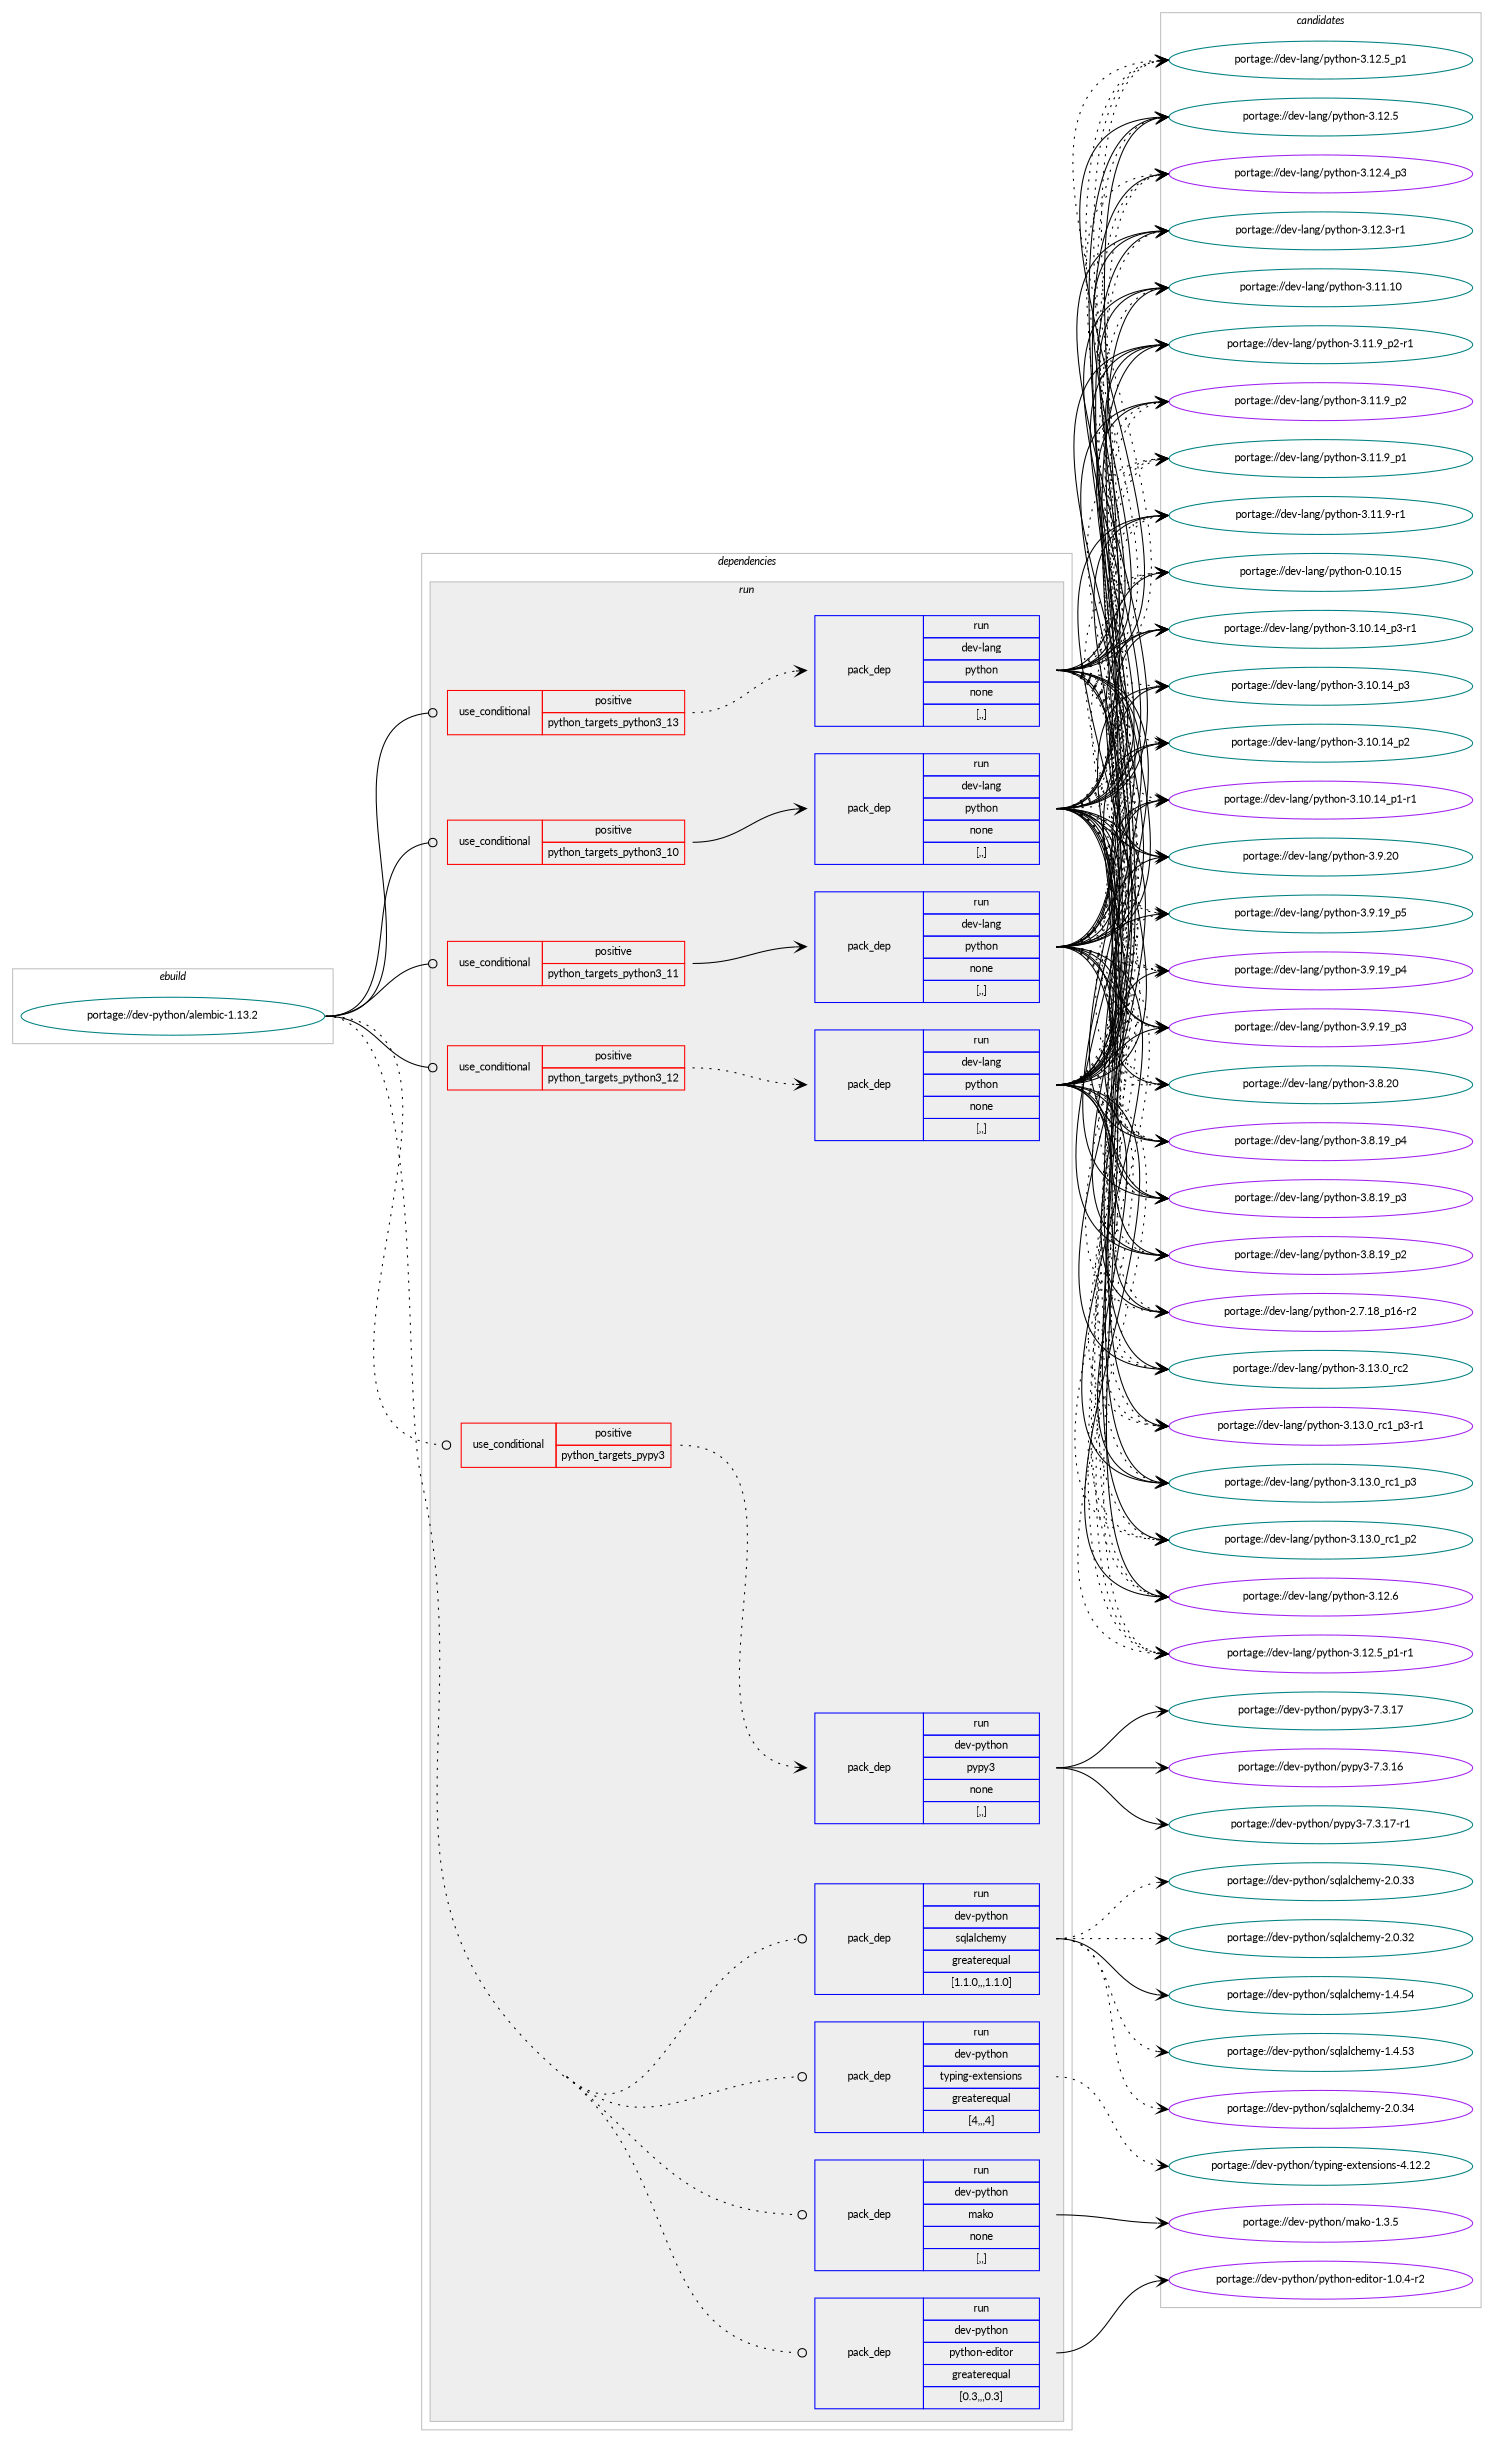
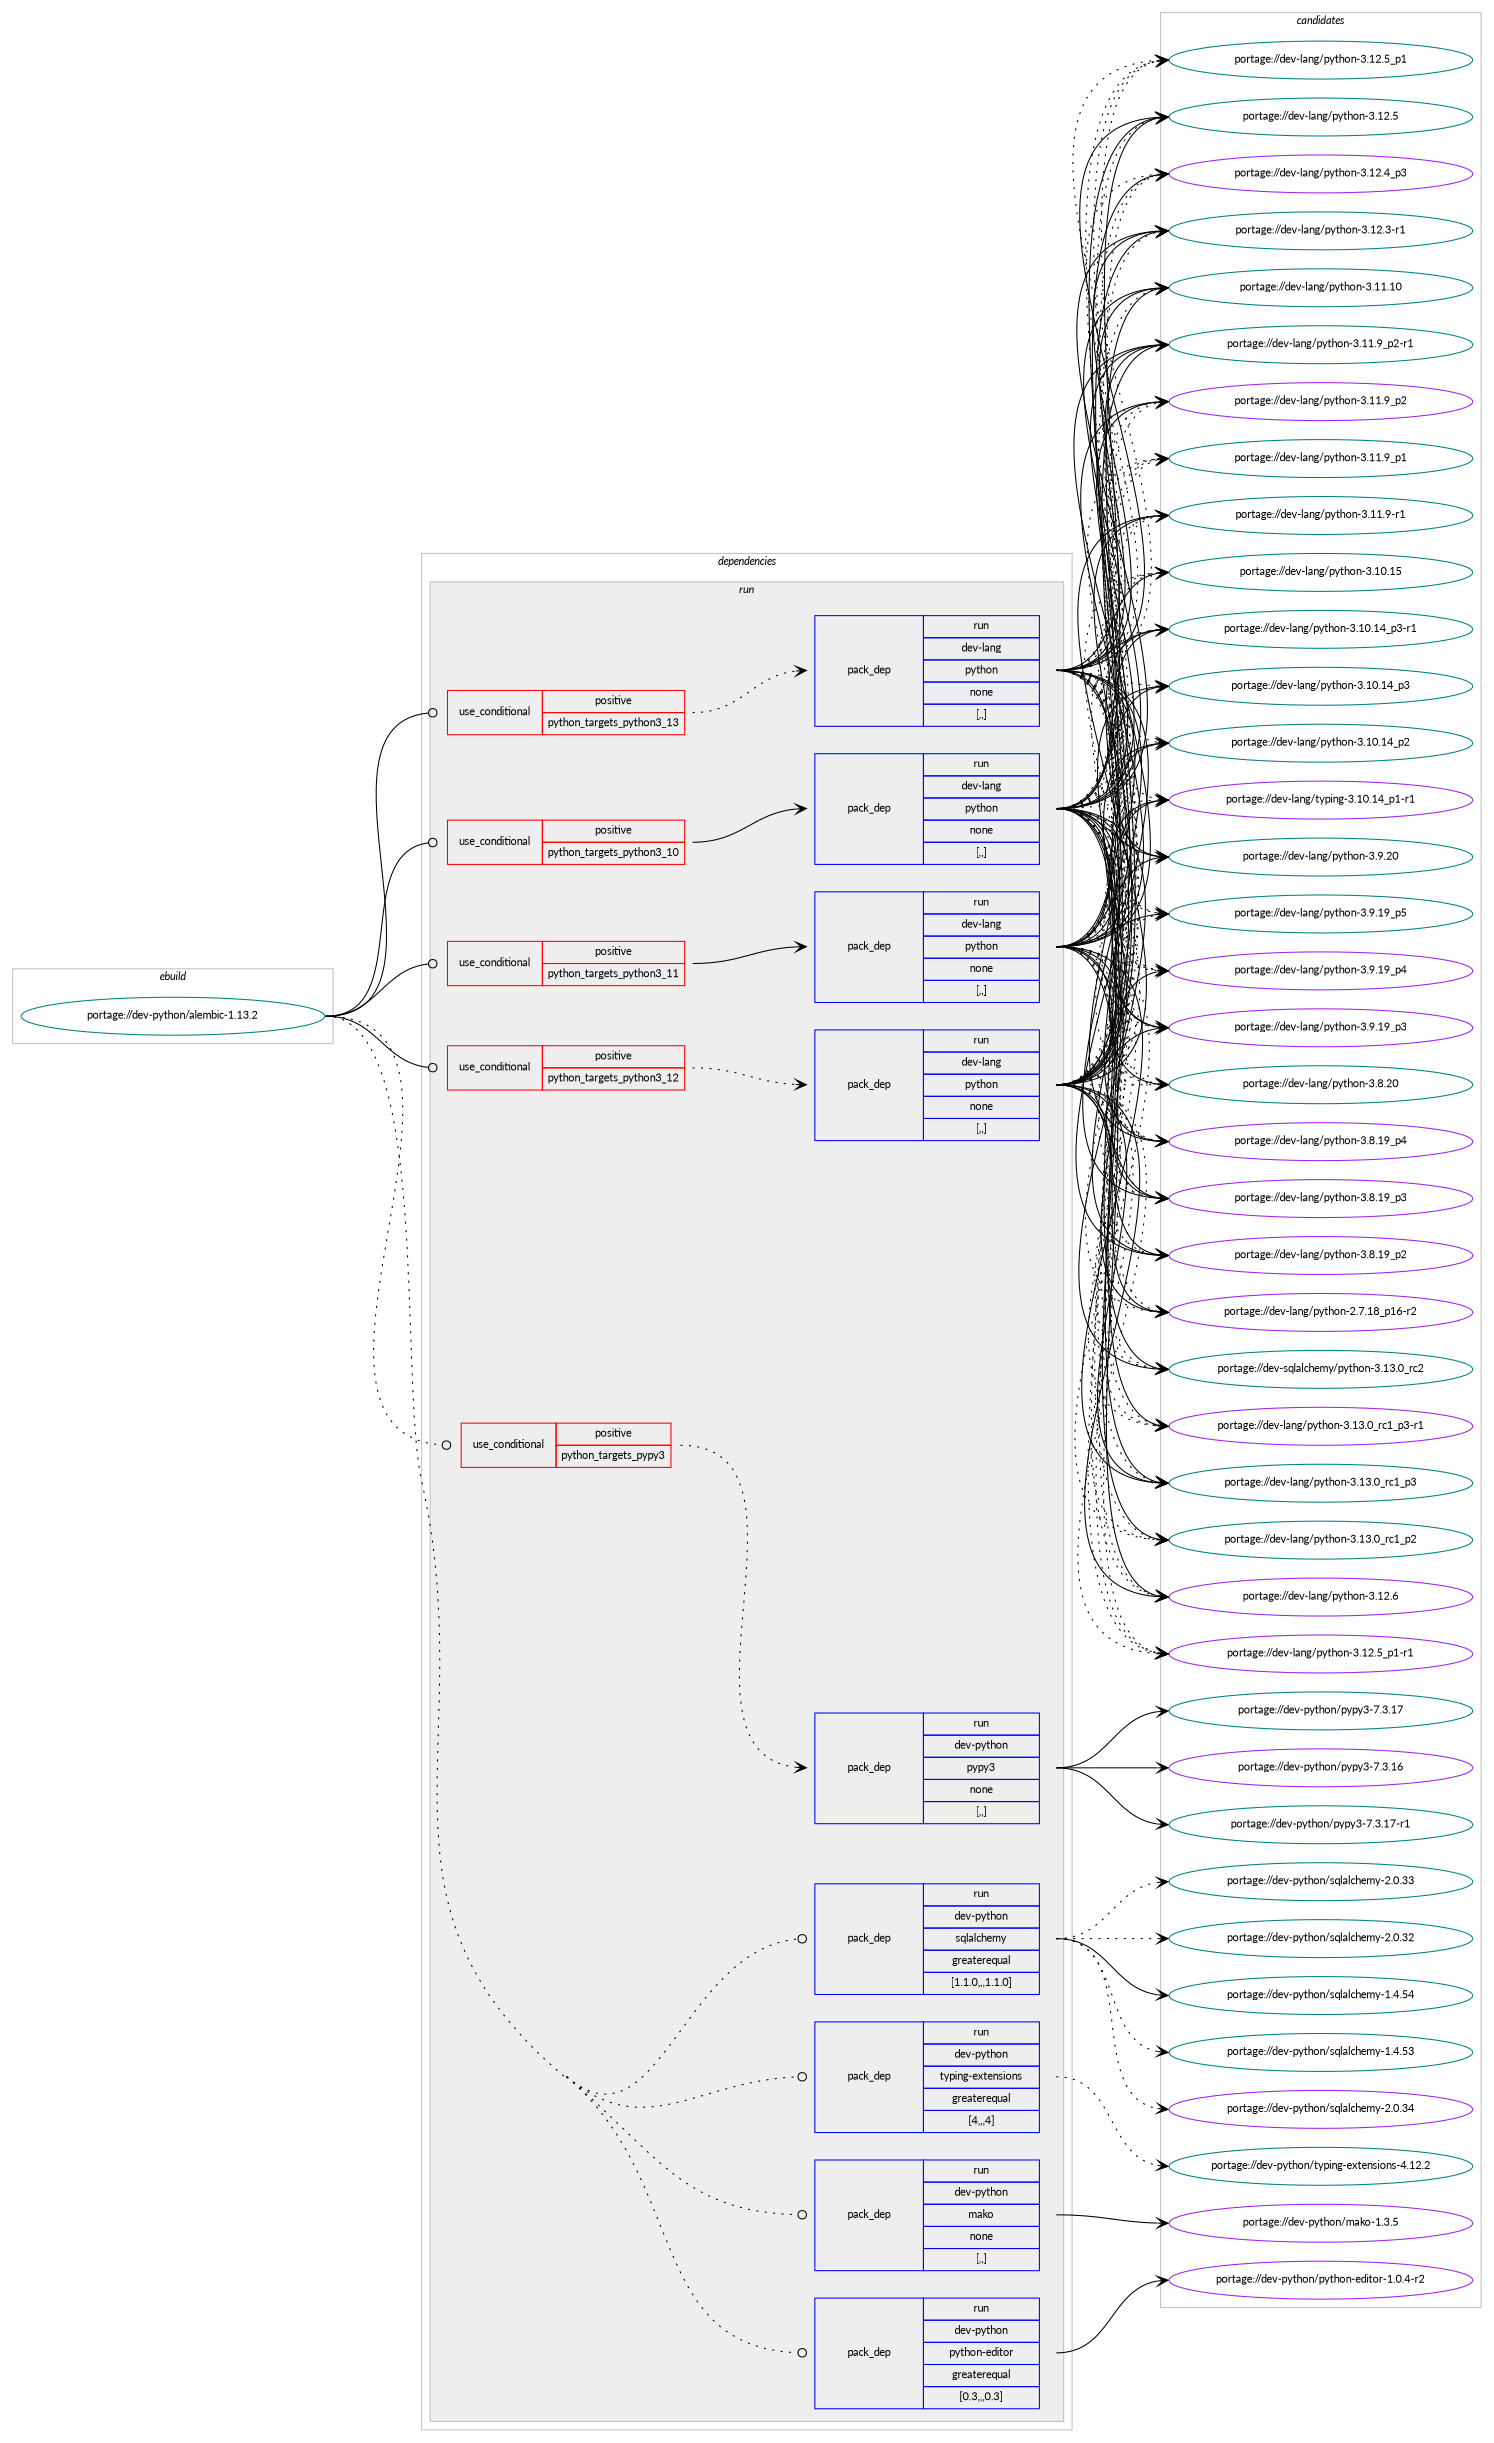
(1321, 572) -> (1321, 572)
(1321, 800) -> (1321, 800)
(1321, 1369) -> (1321, 1369)
